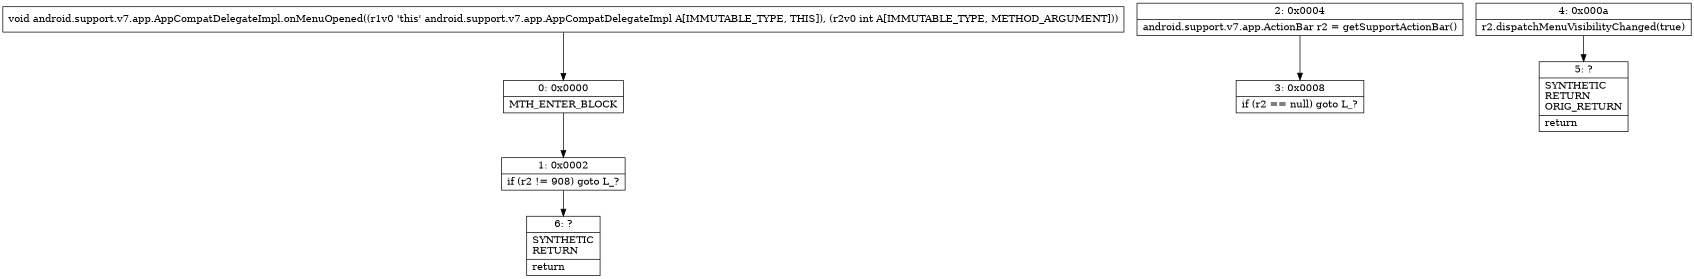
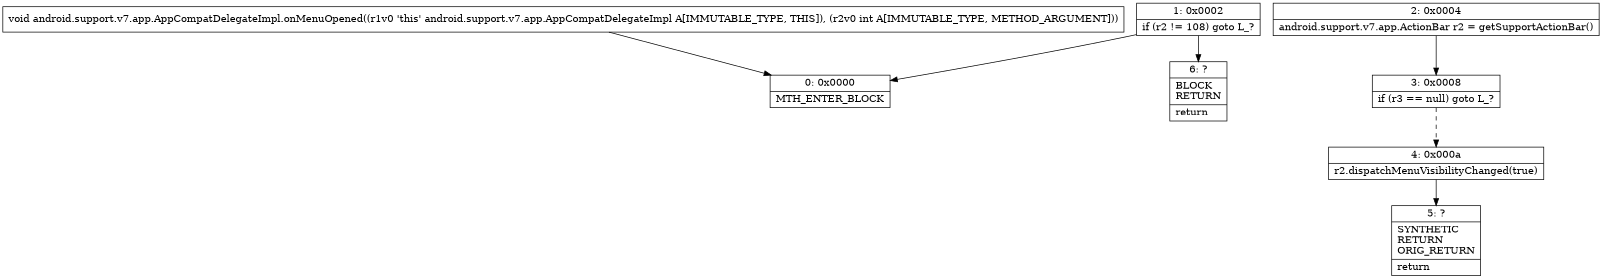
(1300, 104) -> (1436, 99)
none -> (1436, 124)
(563, 132) -> (1017, 58)
(563, 182) -> (1198, 27)
(563, 240) -> (1194, 86)
